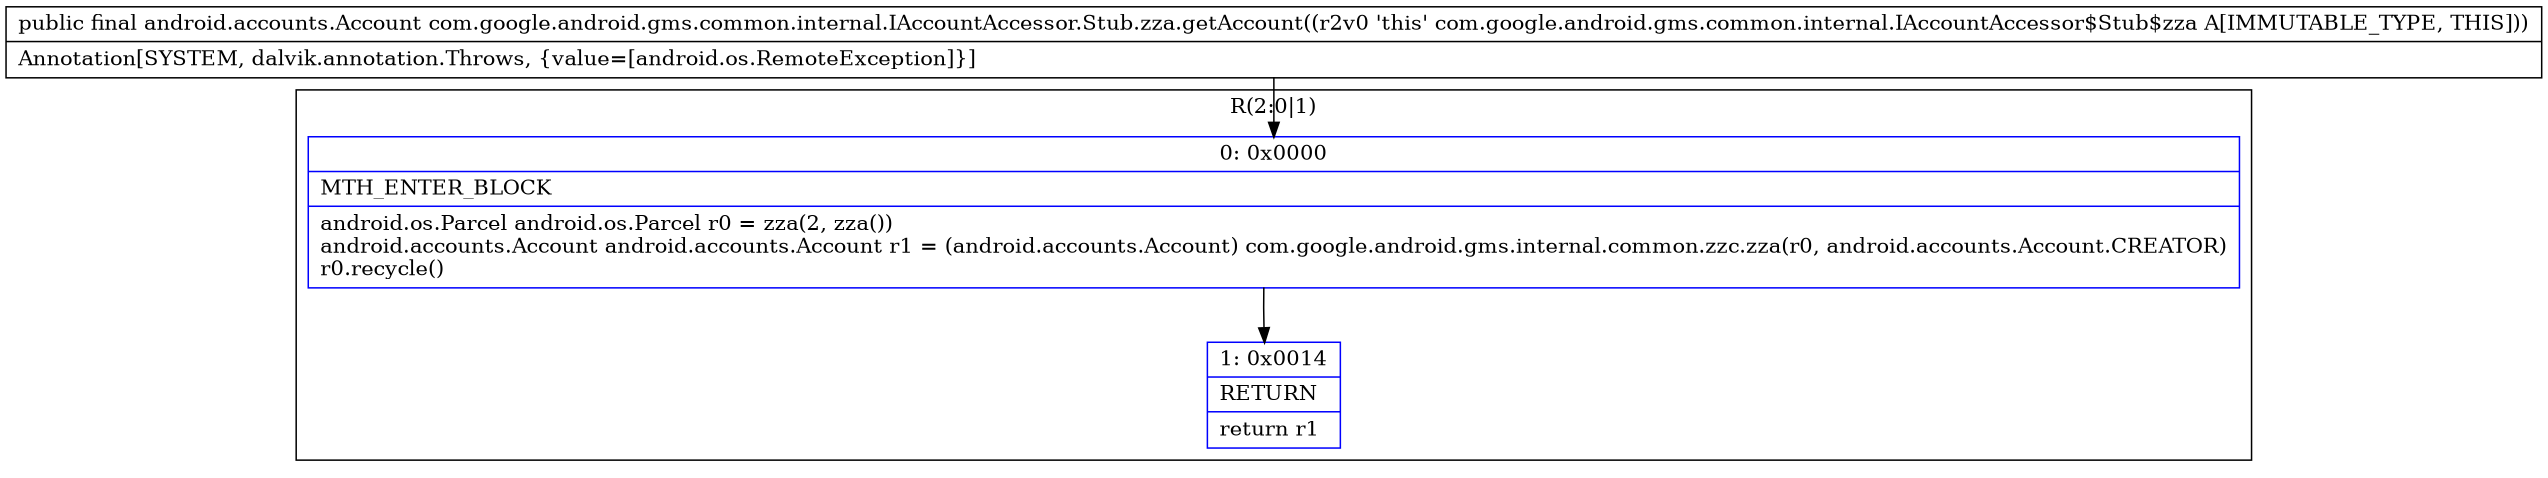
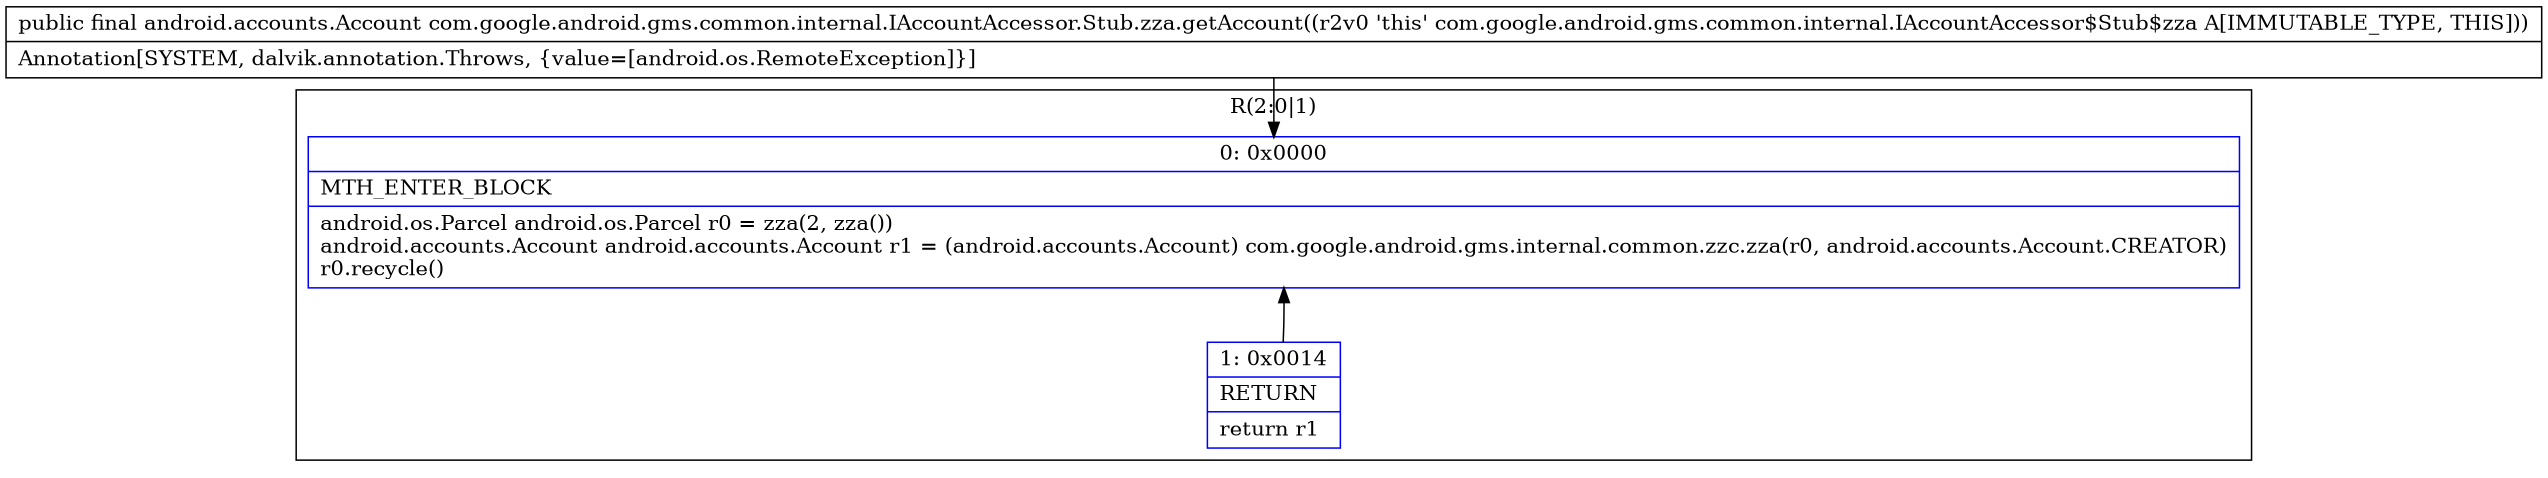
(1264, 307) -> (1284, 323)
